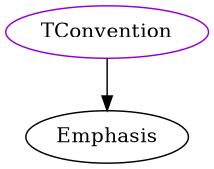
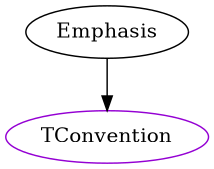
(107, 77) -> (107, 77)
